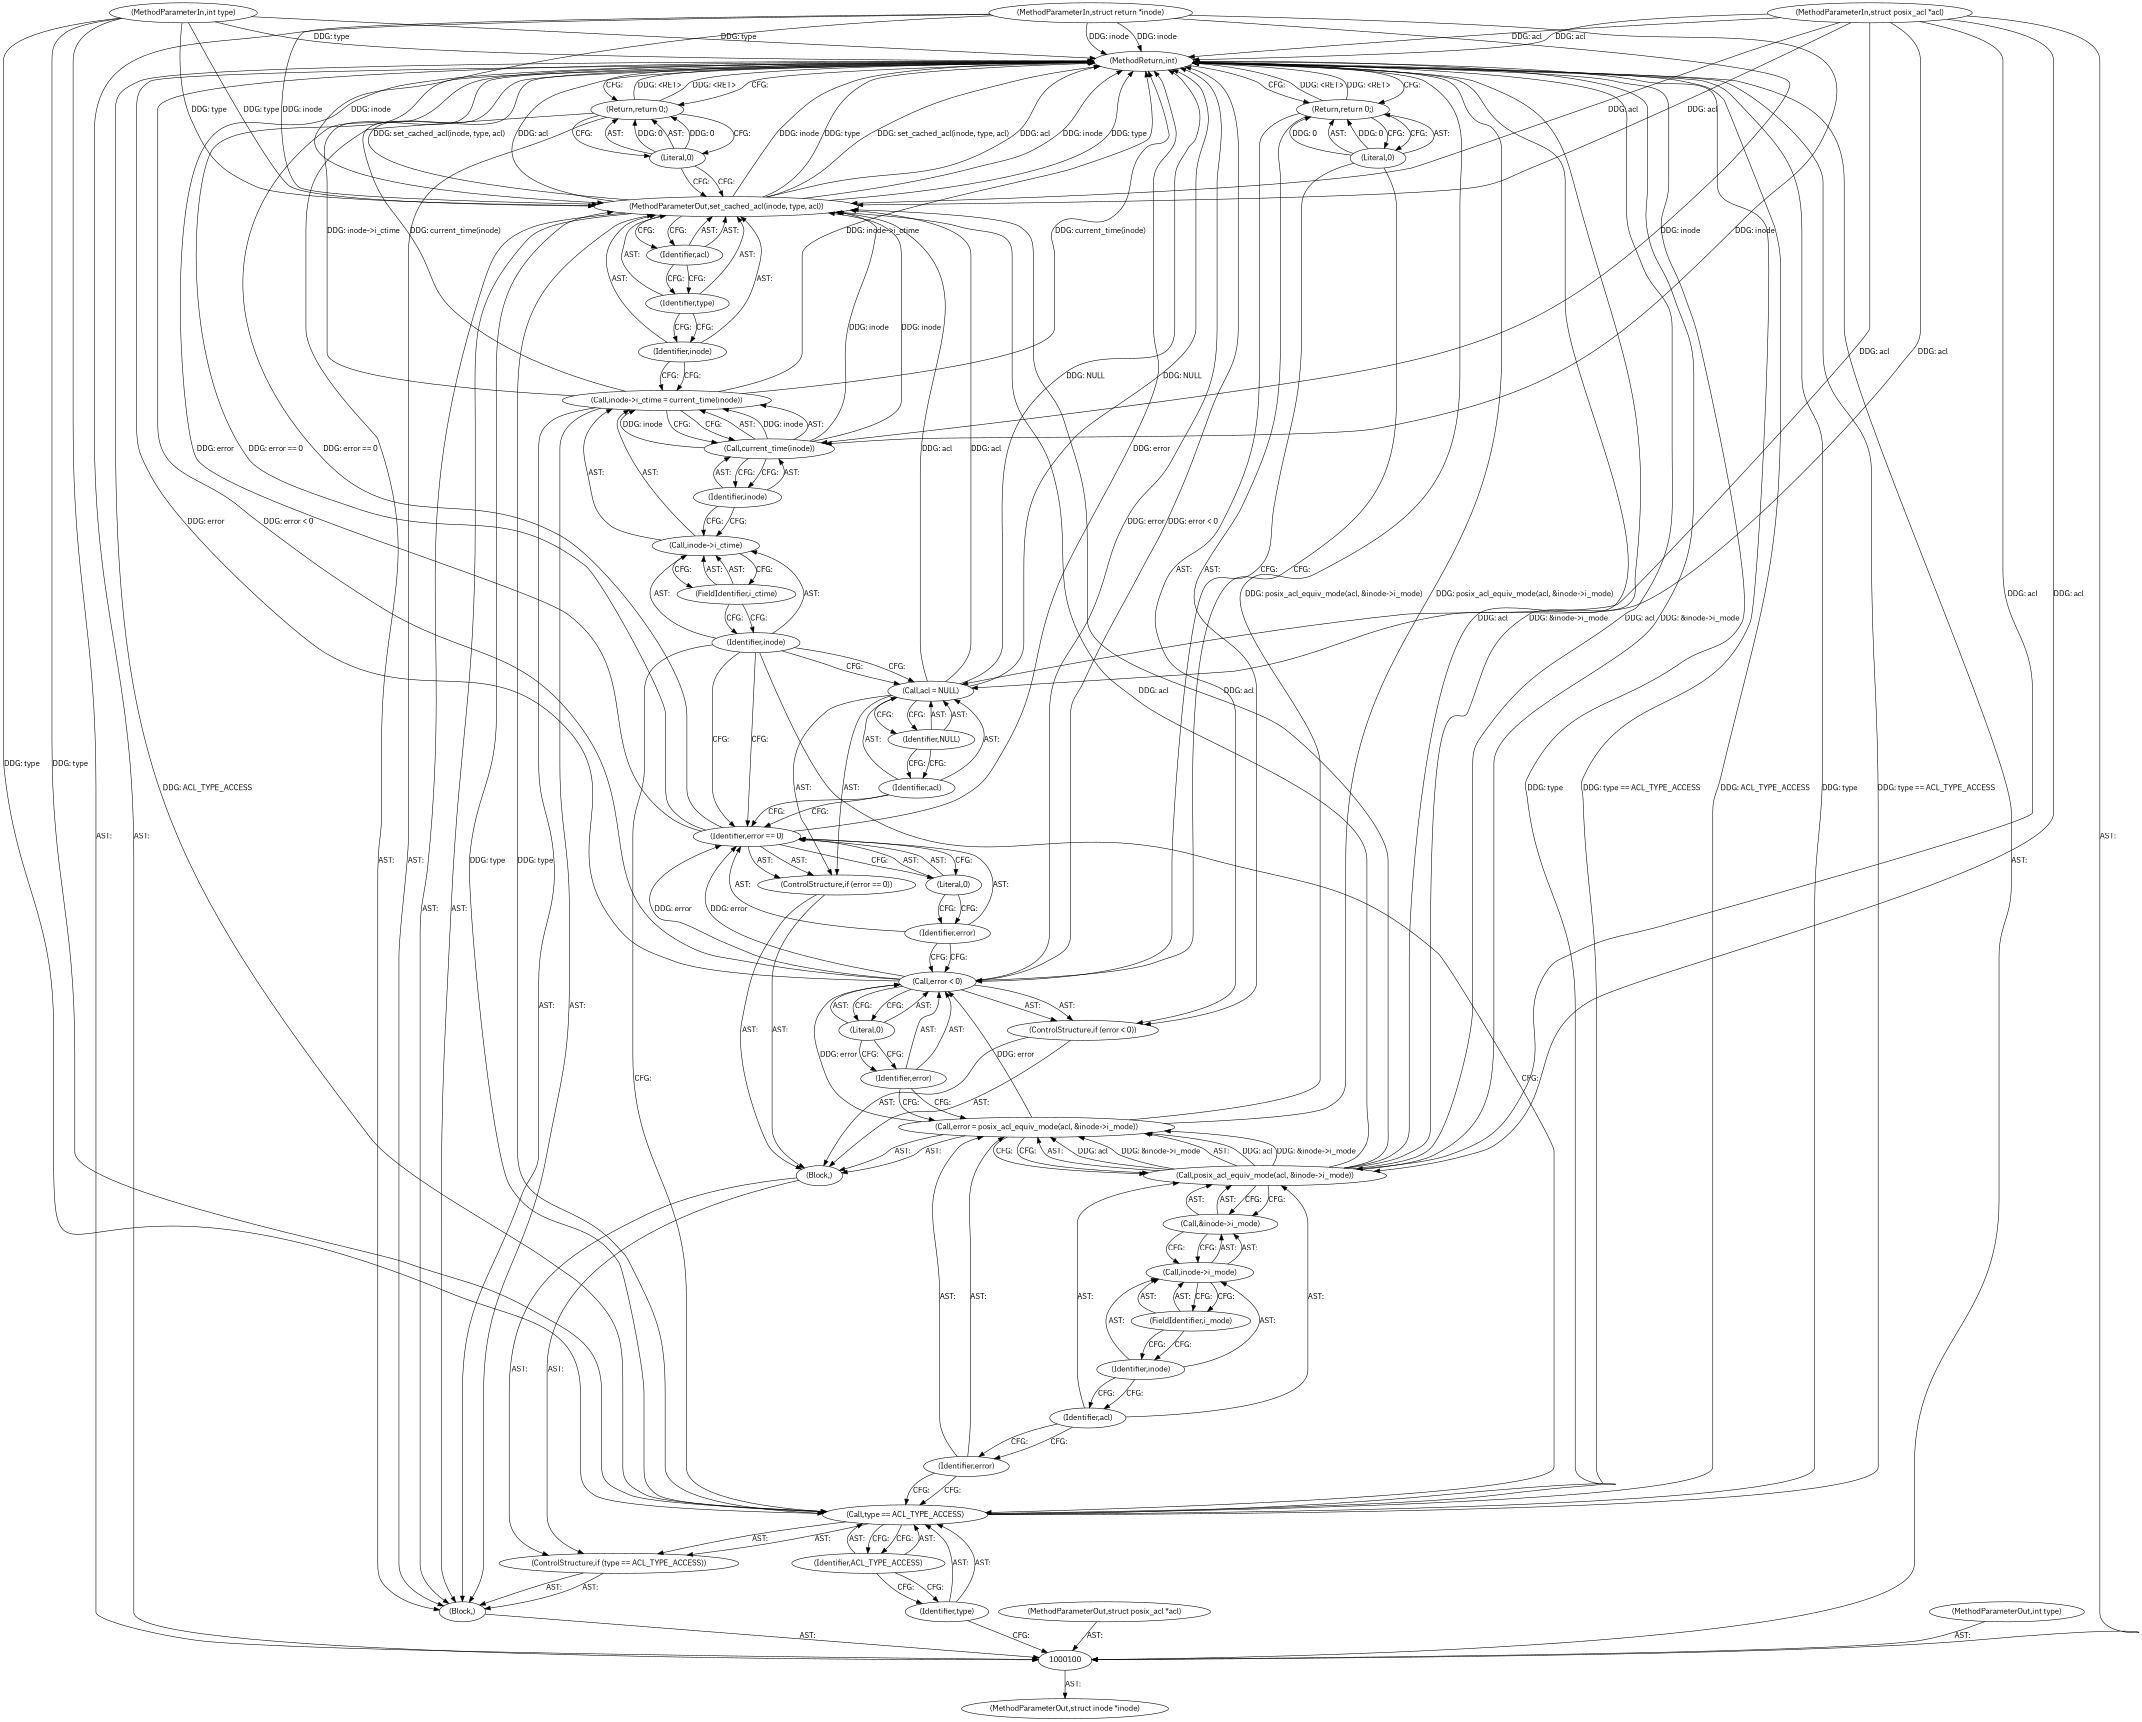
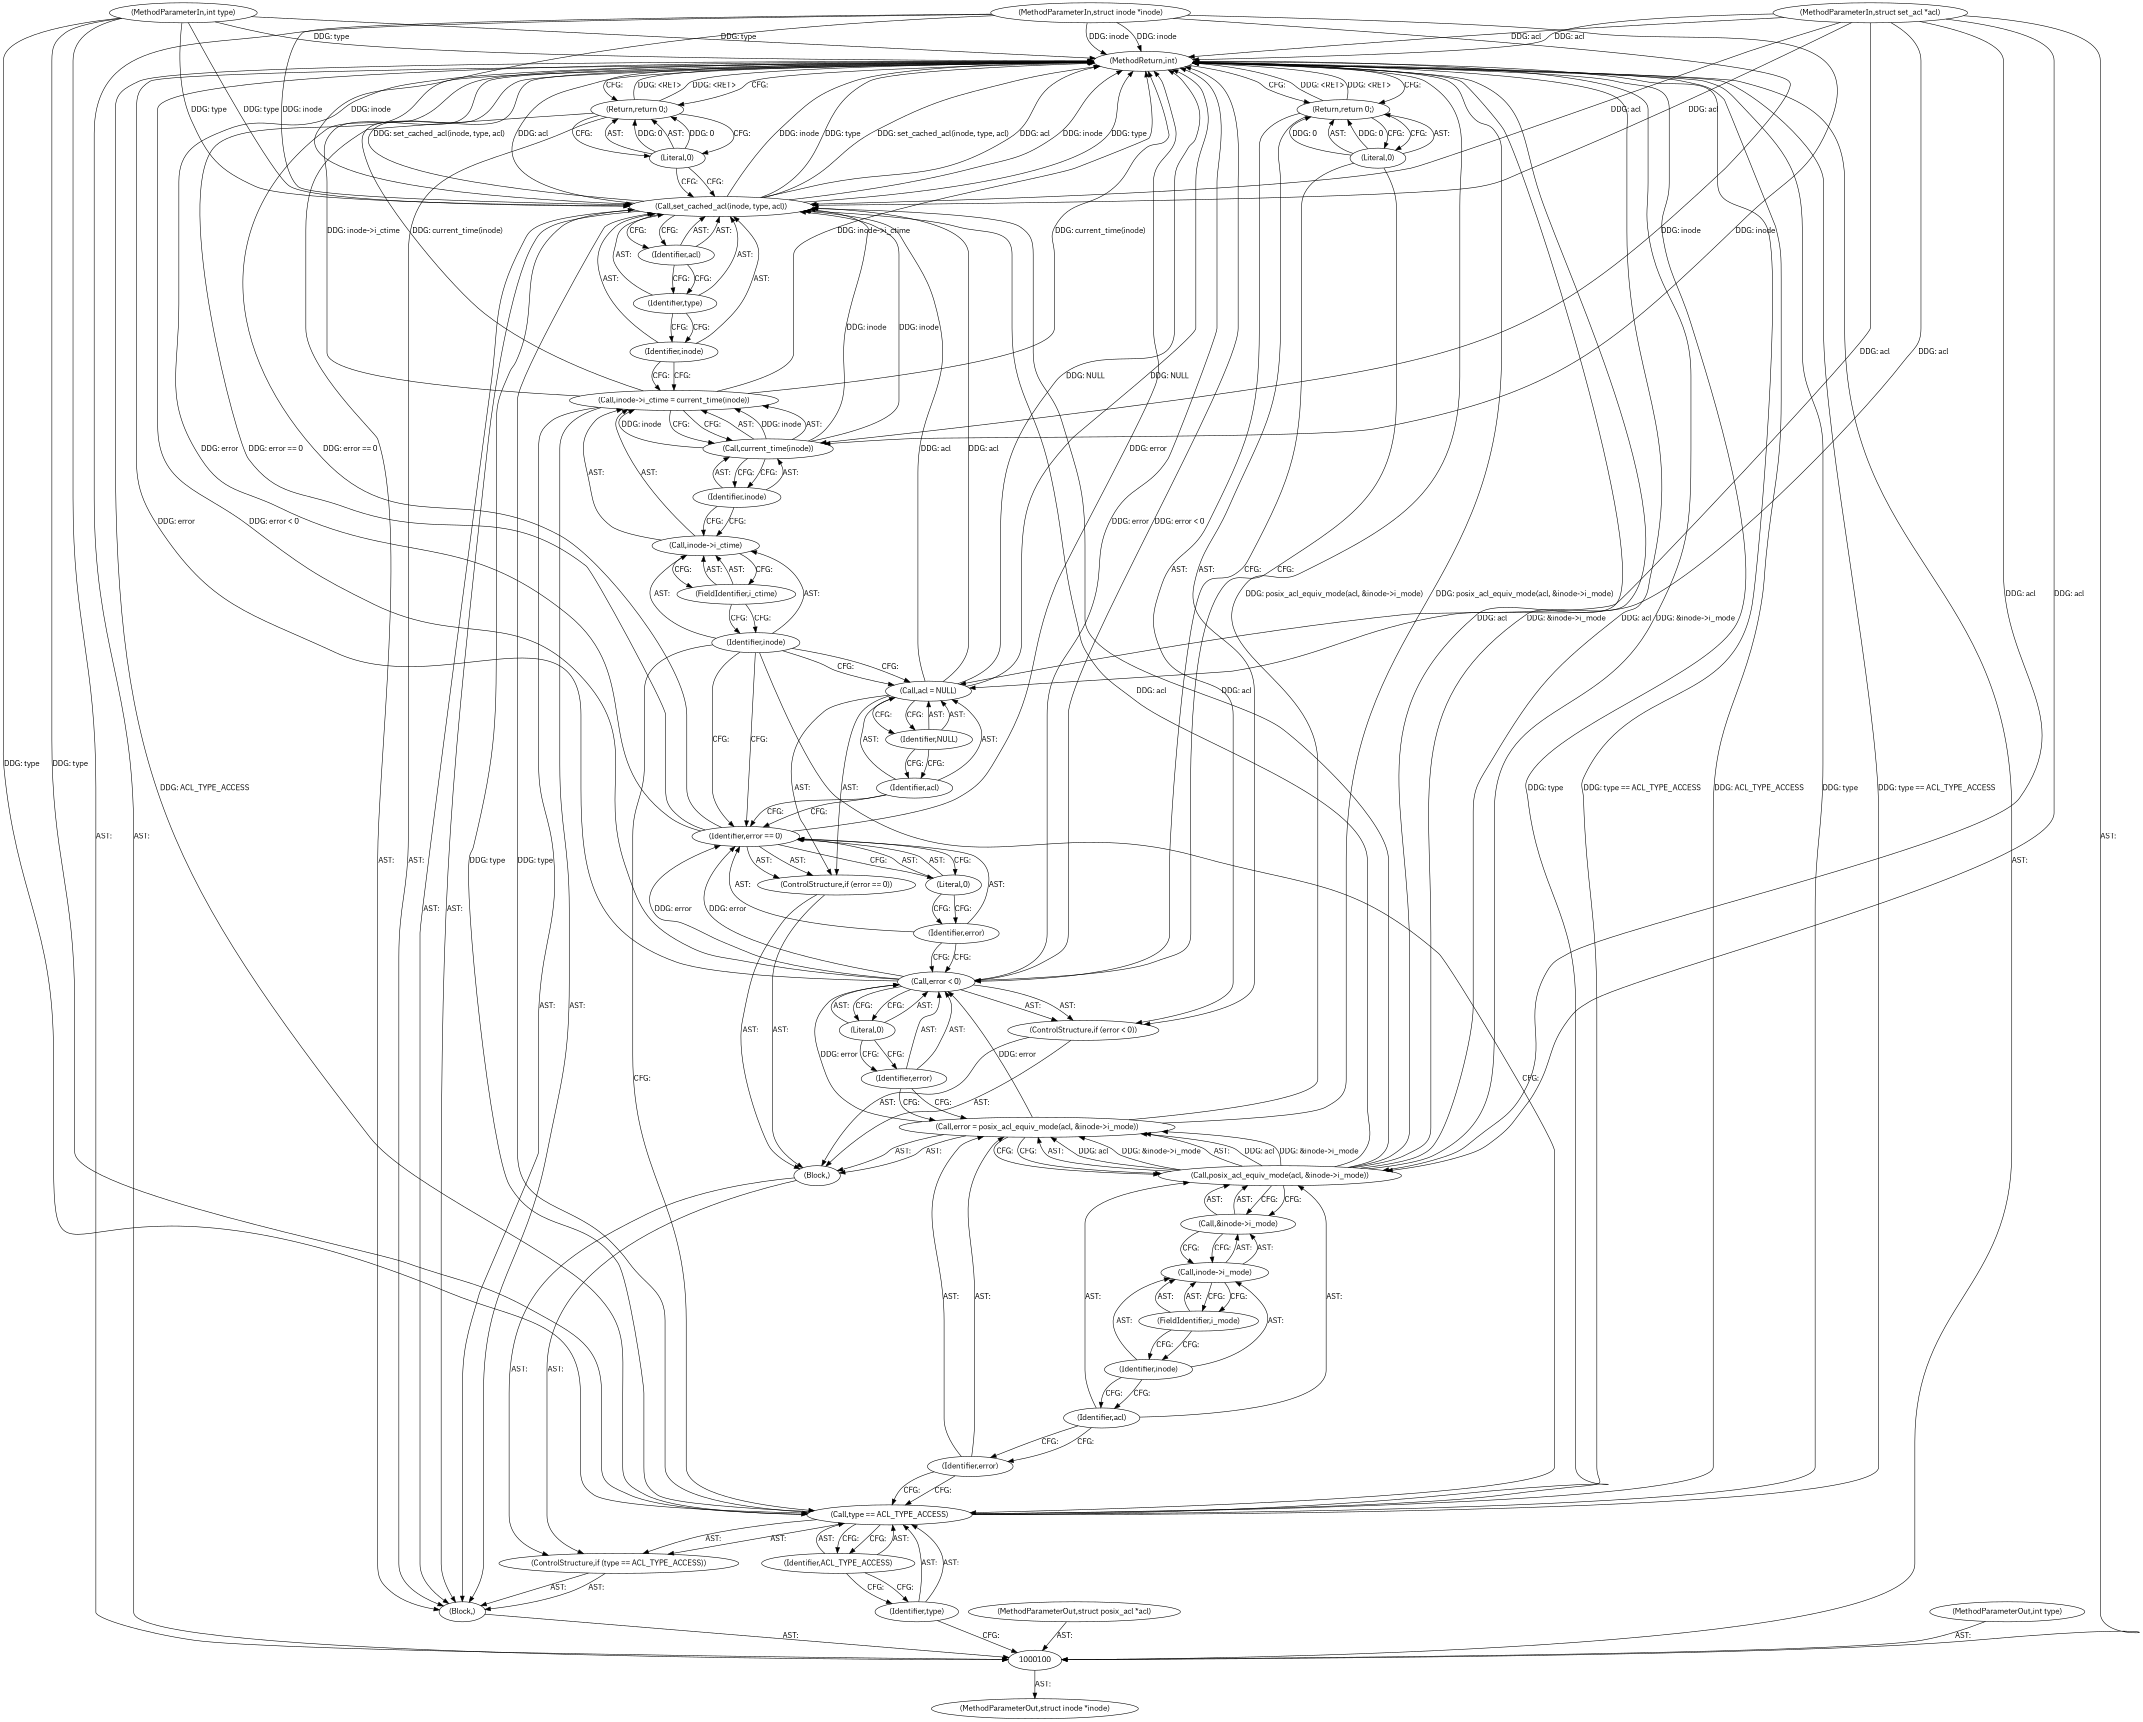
(1091, 13) -> (1091, 13)
(1870, 13) -> (1870, 13)
(726, 207) -> (721, 207)
(2003, 930) -> (2012, 949)
